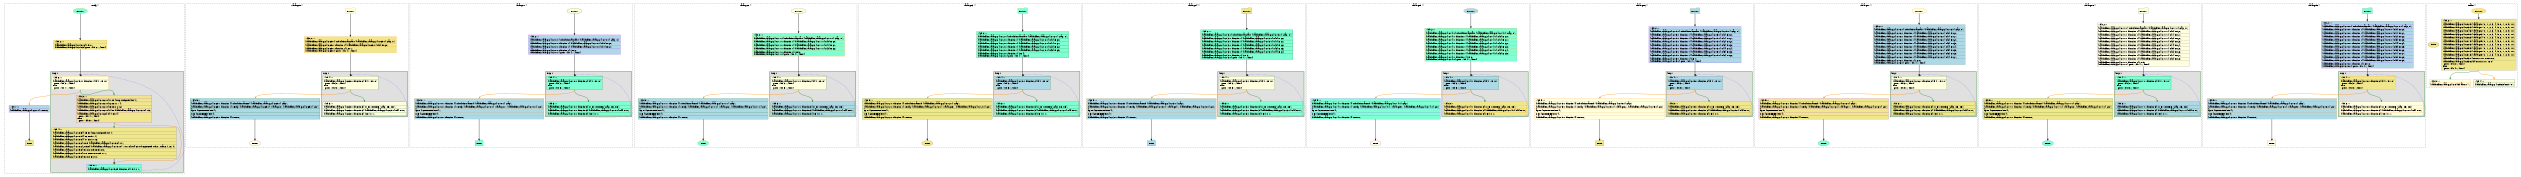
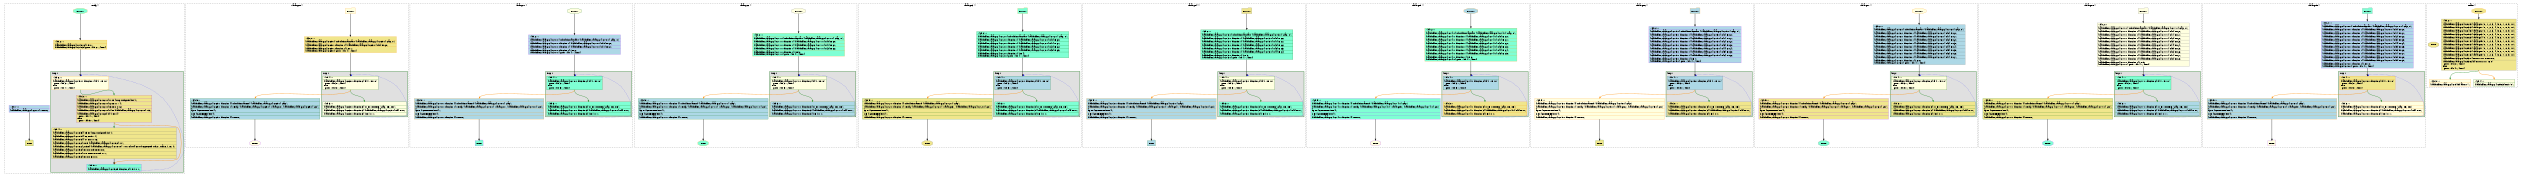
(54, 95) -> none
